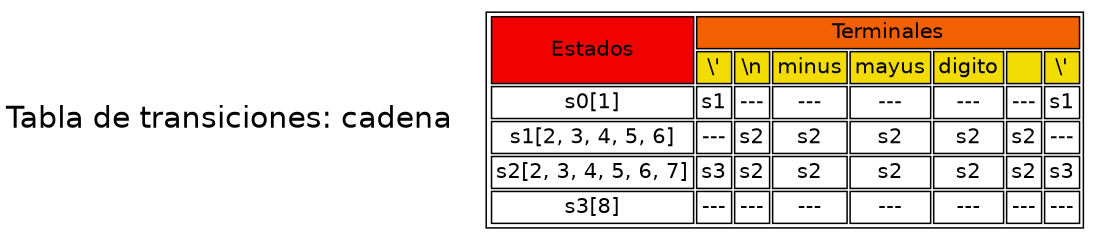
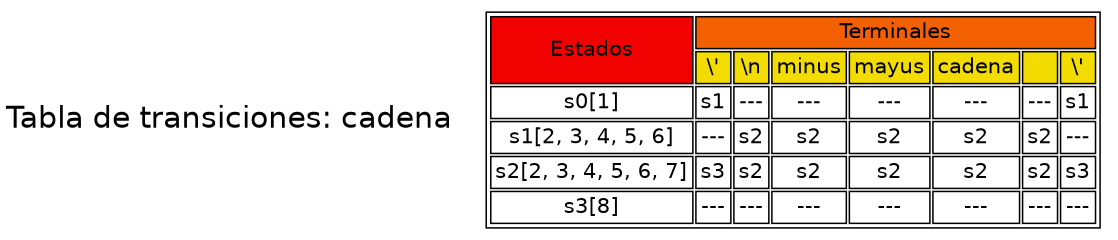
(969, 67) -> (976, 67)
